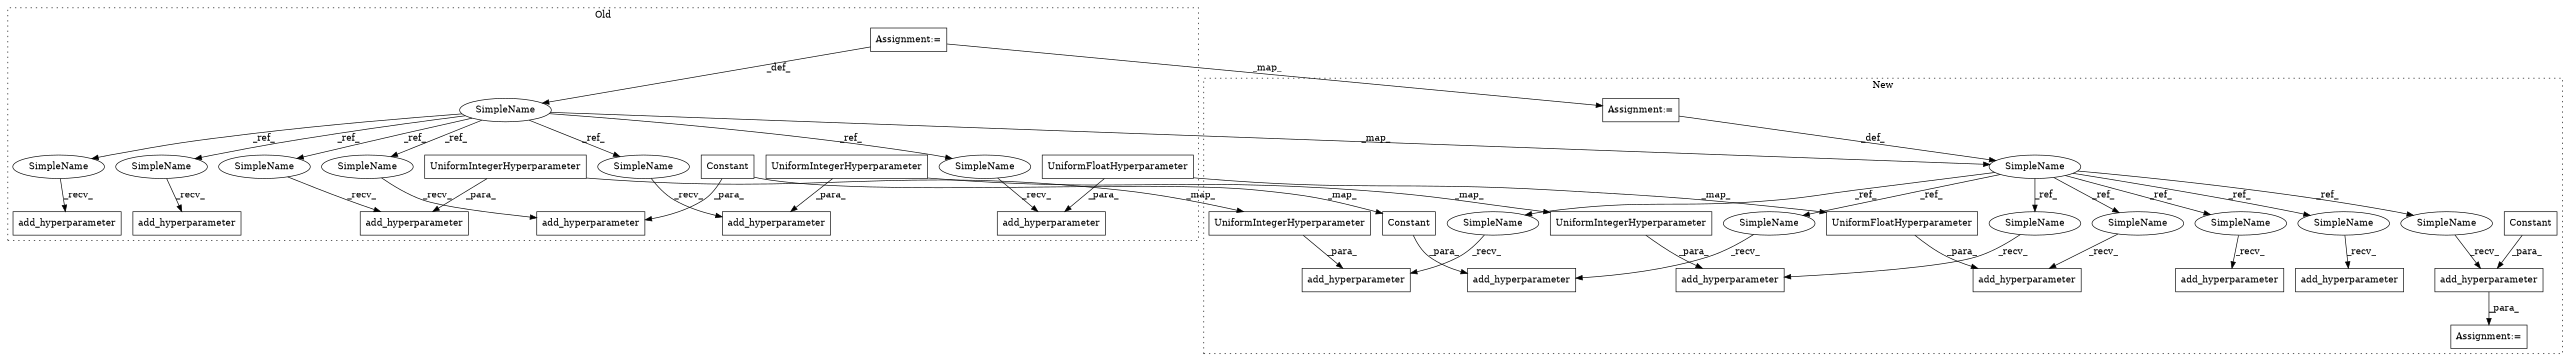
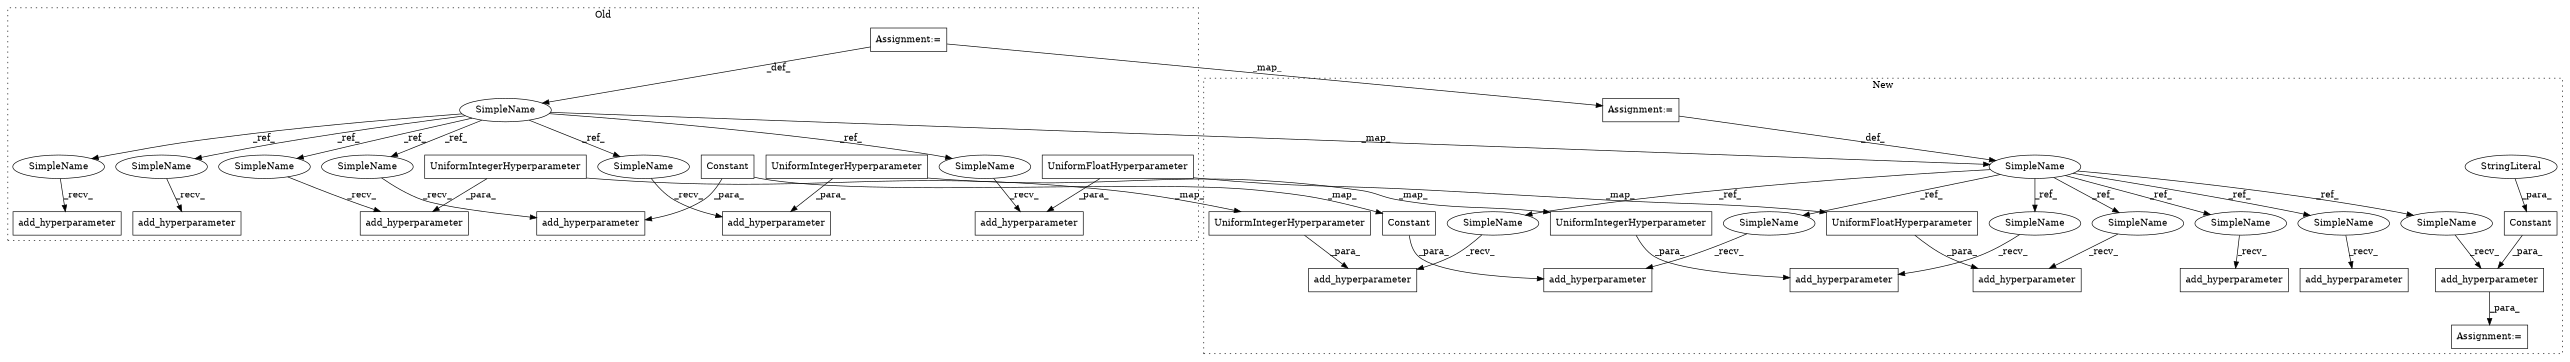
none -> (2511, 167)
